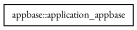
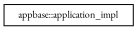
(69, 15) -> (69, 15)
